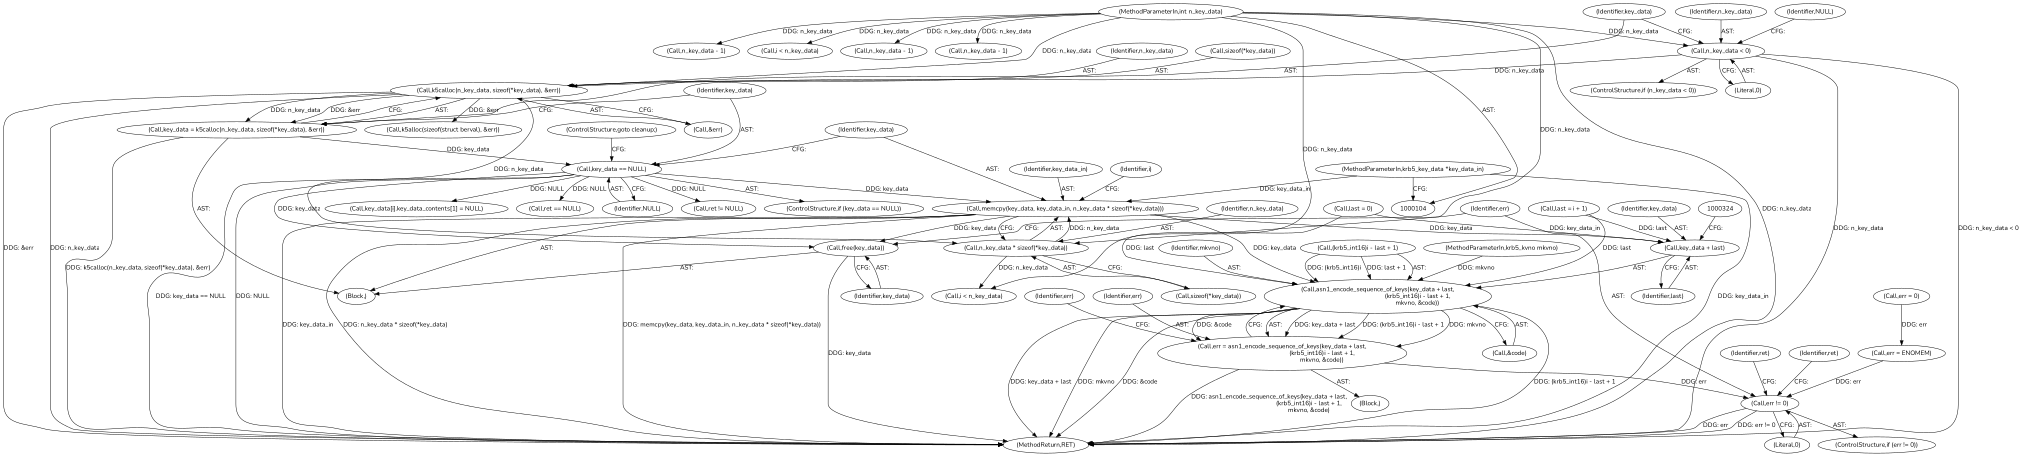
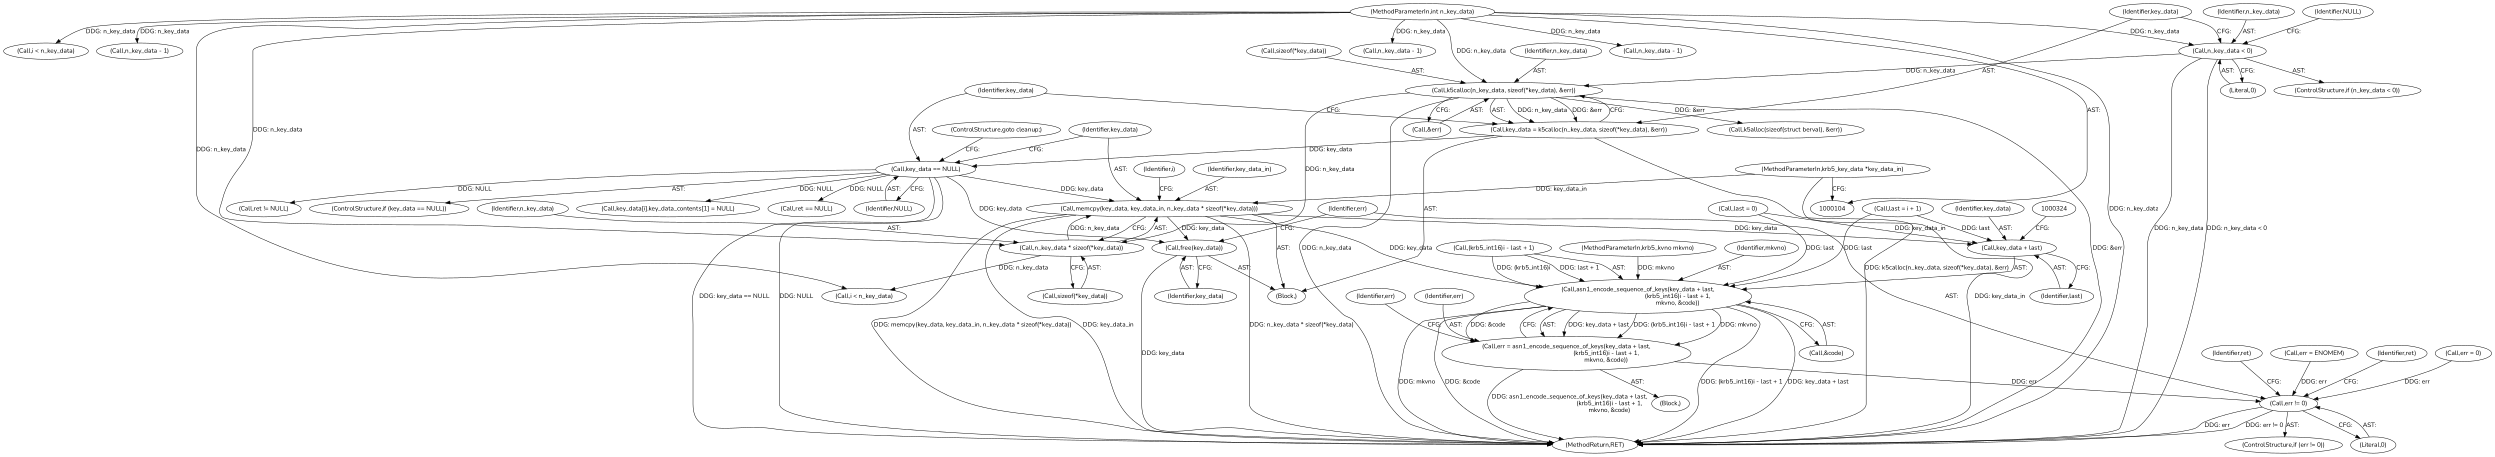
(1902, 323) -> (2386, 384)
